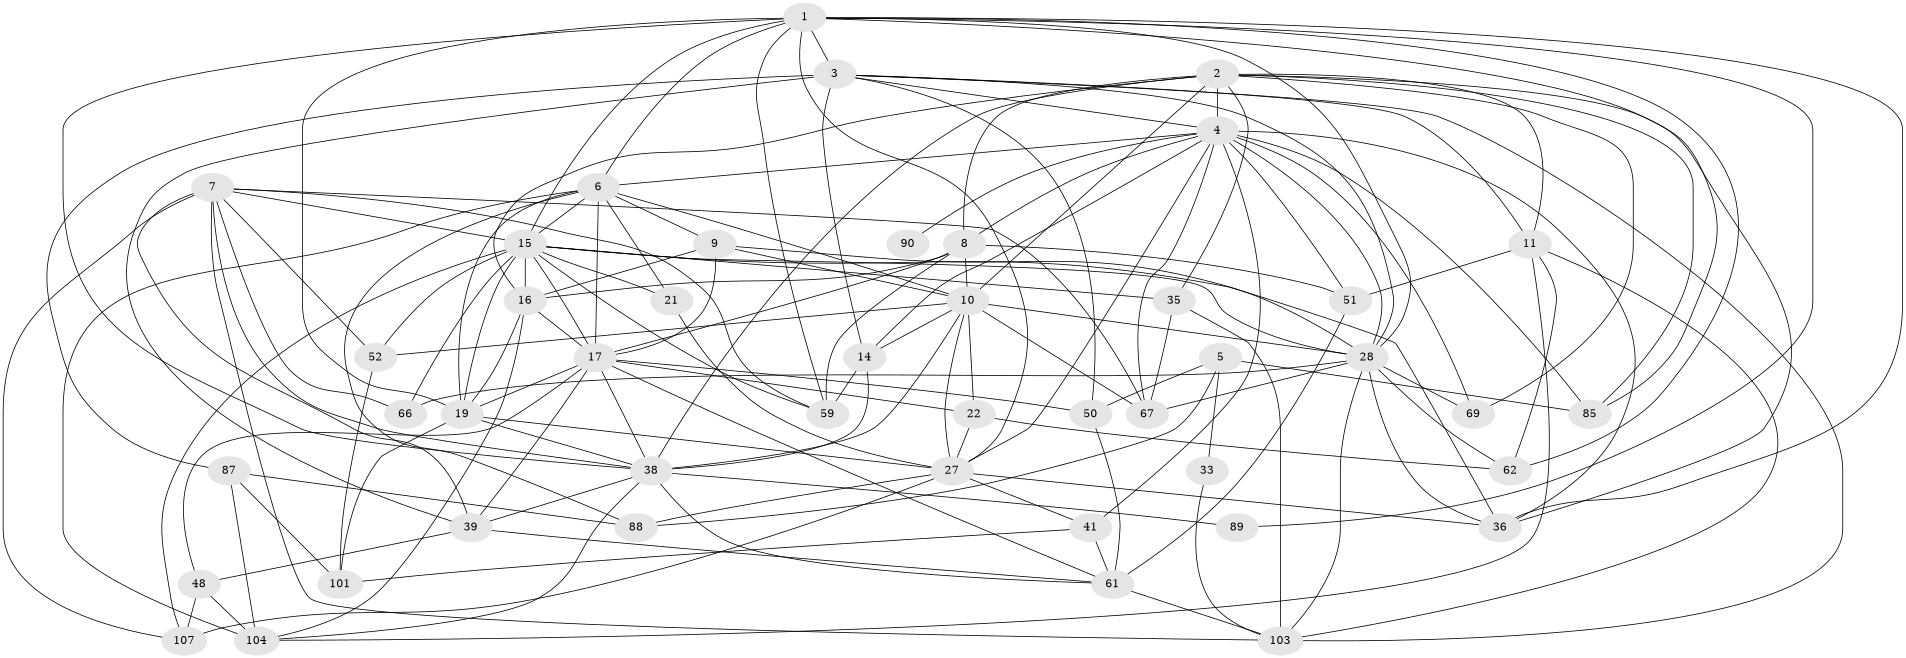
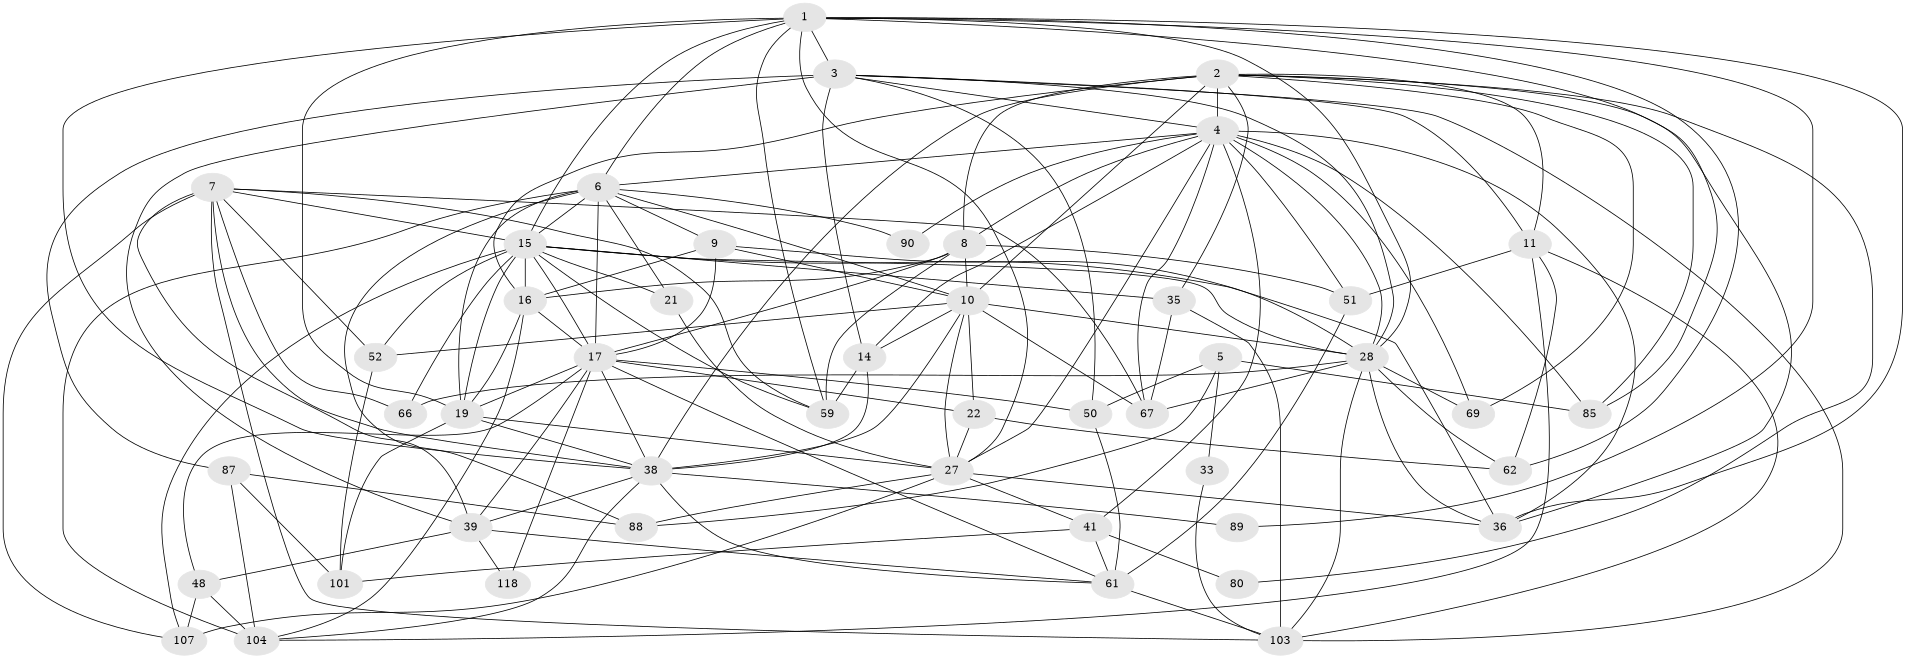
none -> (757, 205)
none -> (508, 584)
none -> (1237, 584)
